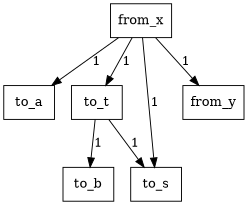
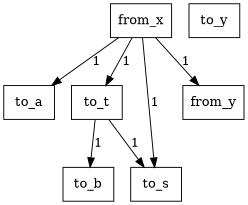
none -> (214, 21)
